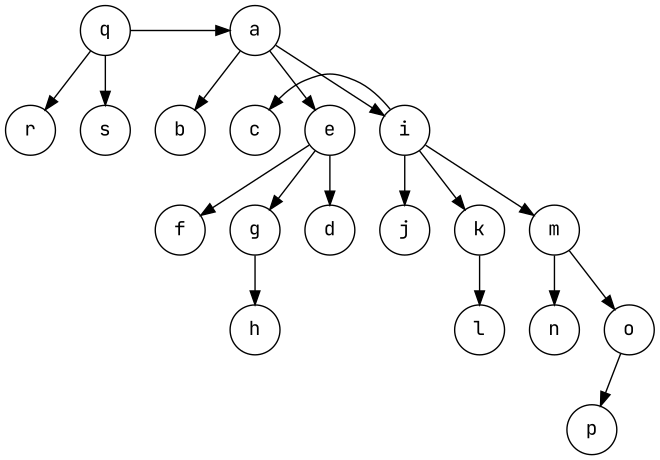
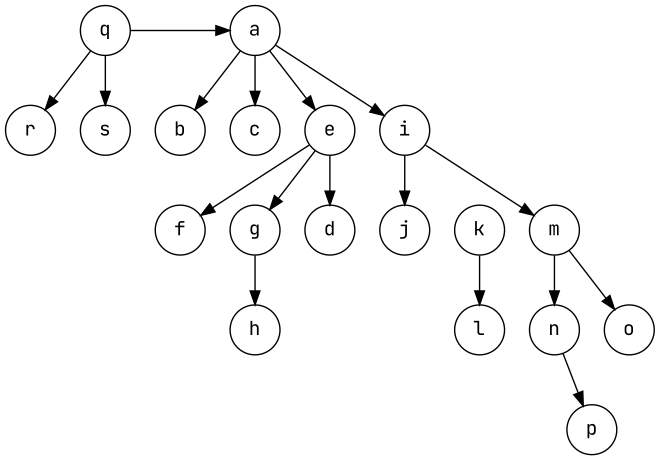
(337, 75) -> (255, 74)
(438, 175) -> none
(613, 373) -> (571, 373)
